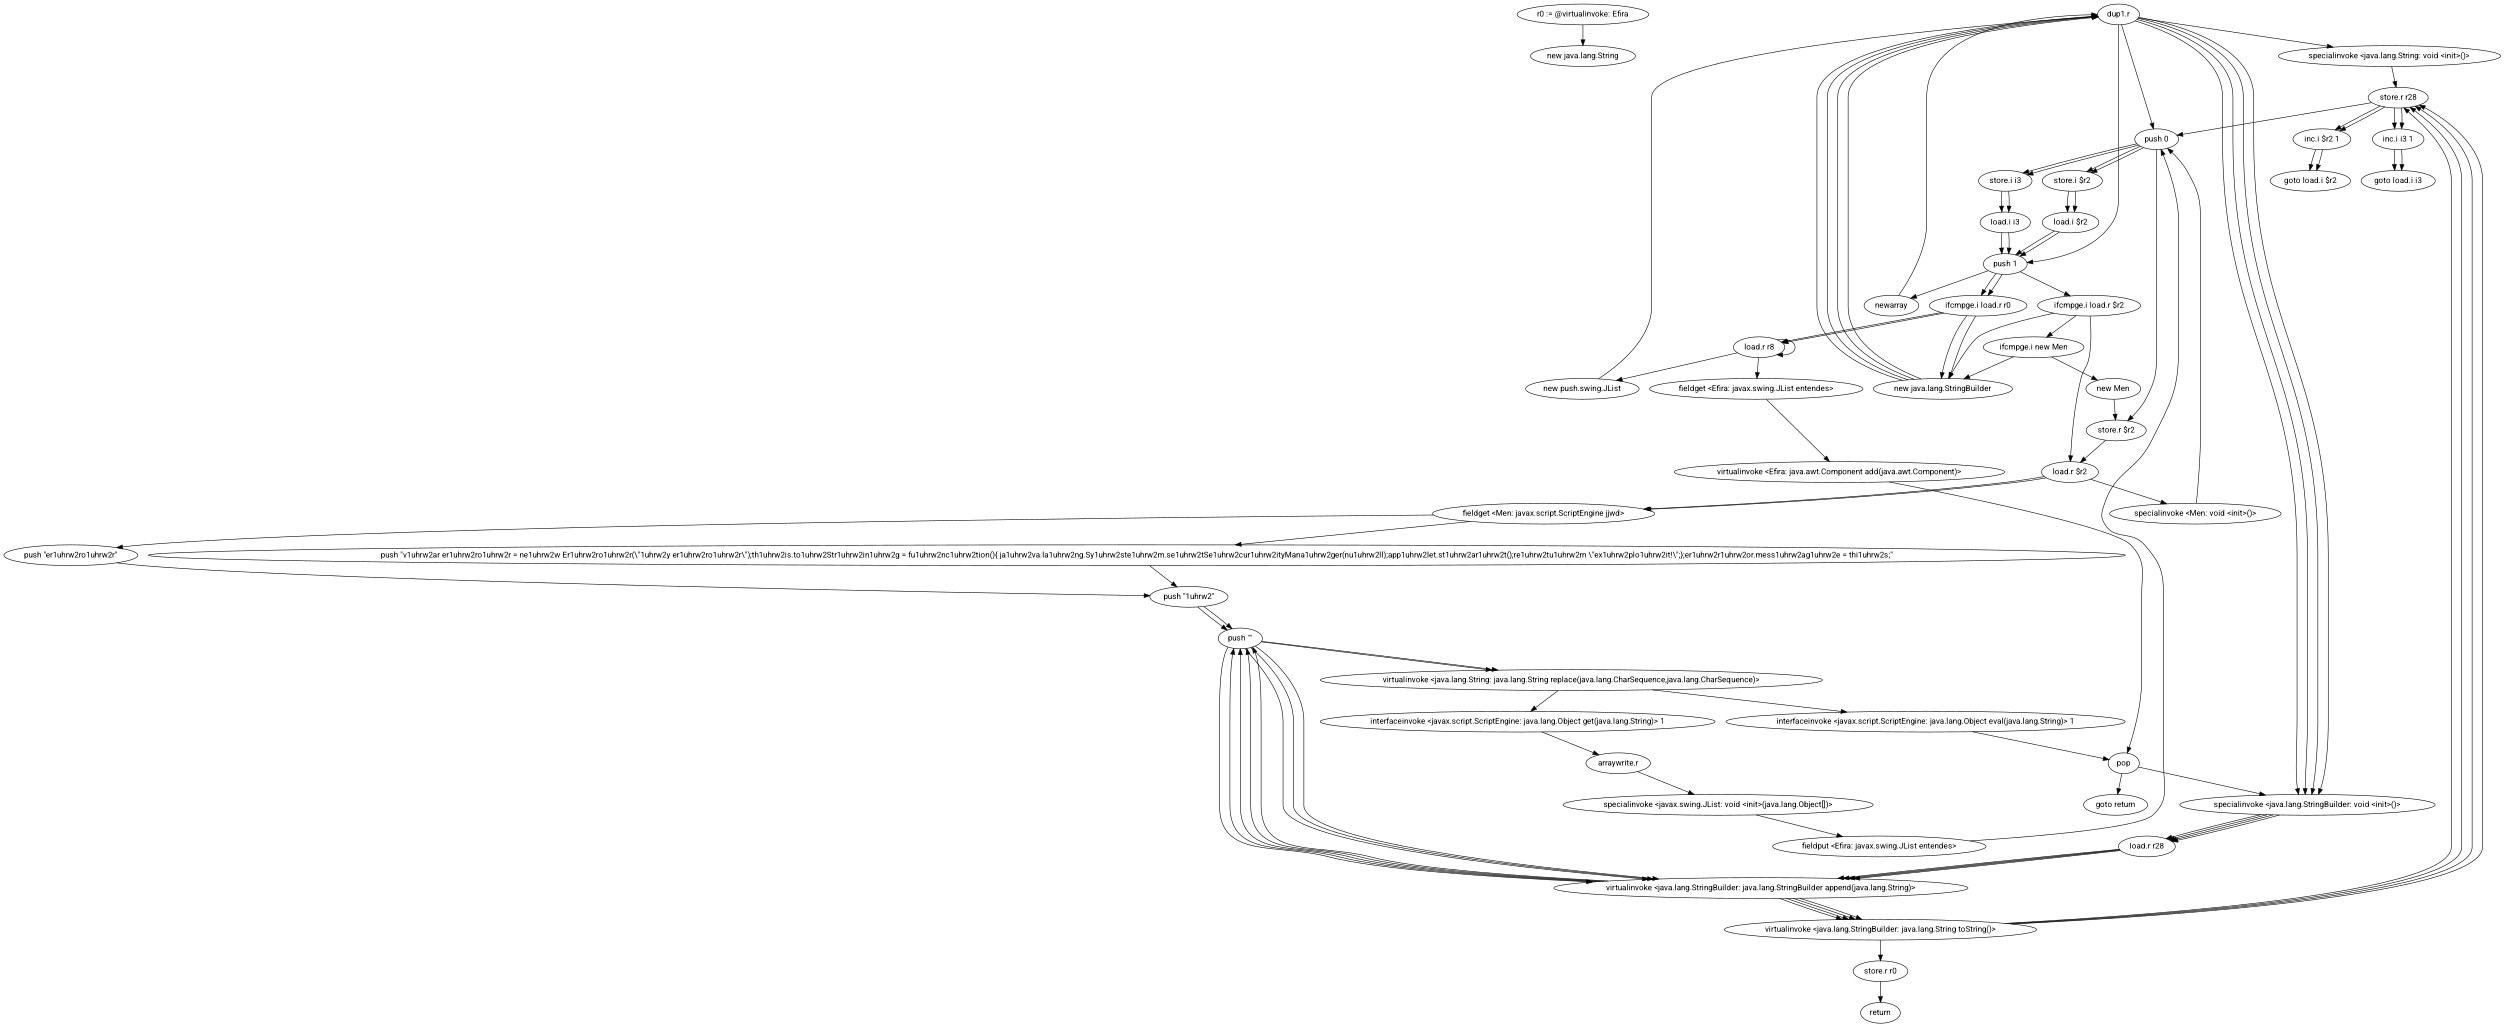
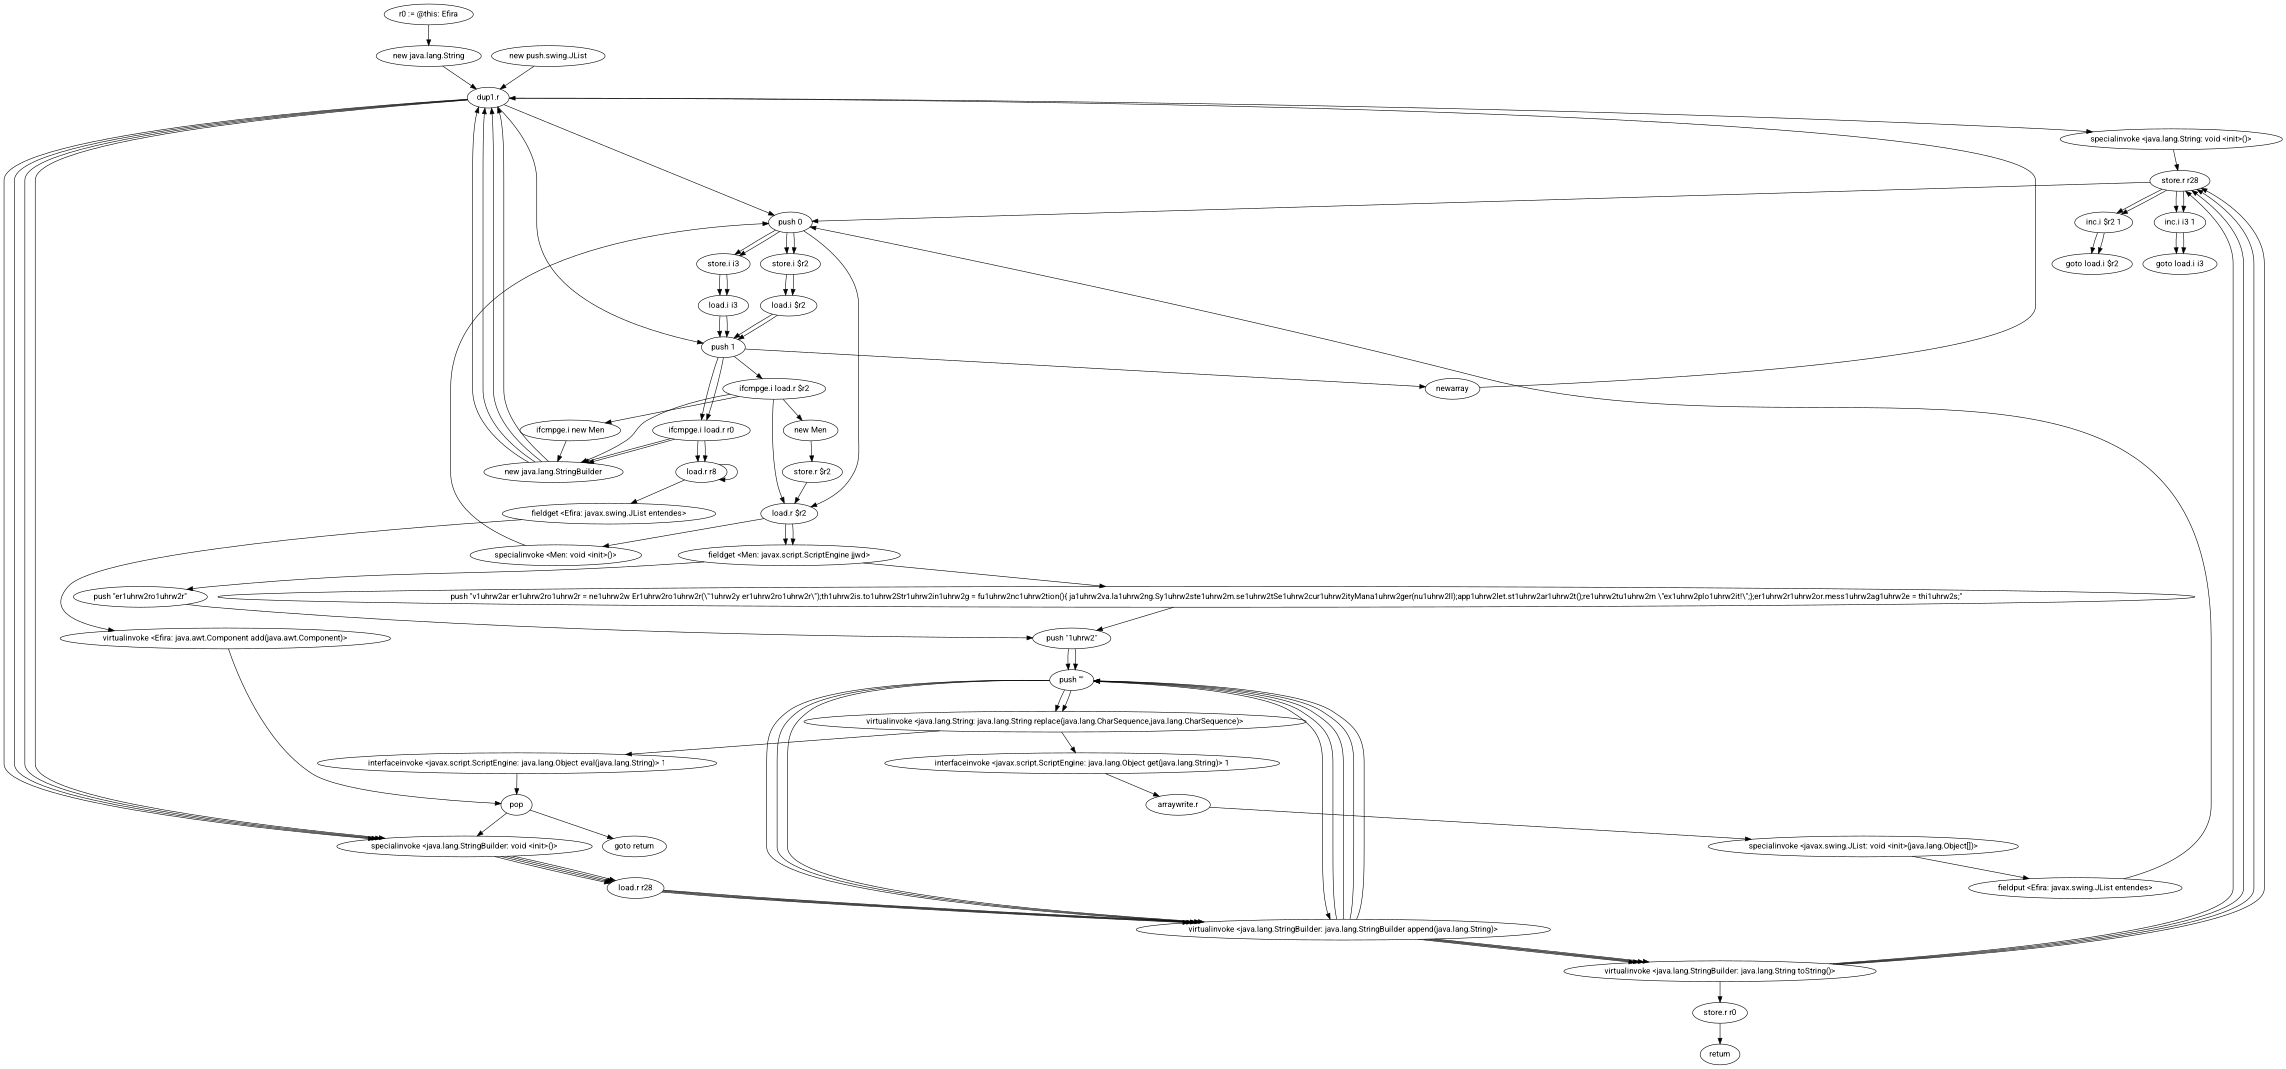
(1583, 14) -> (429, 14)
none -> (457, 76)
(2157, 287) -> (859, 366)
(1680, 366) -> none
(2072, 367) -> (791, 408)
